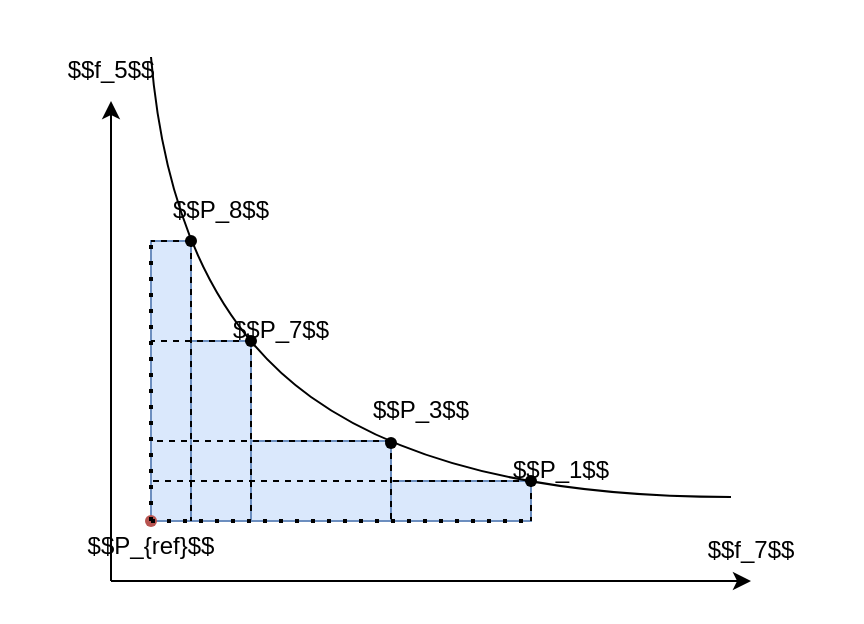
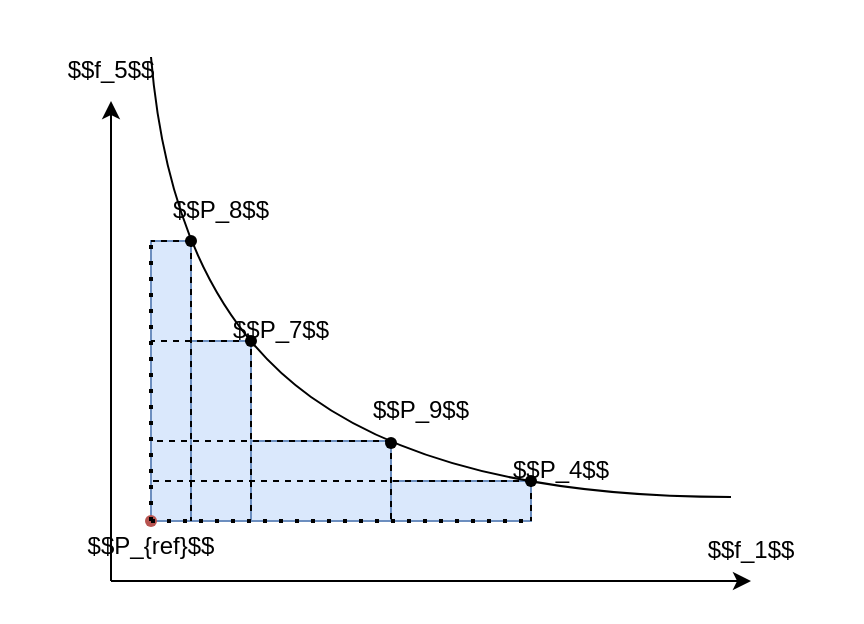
(422, 411) -> (422, 411)
(562, 471) -> (562, 471)
(752, 551) -> (752, 551)
